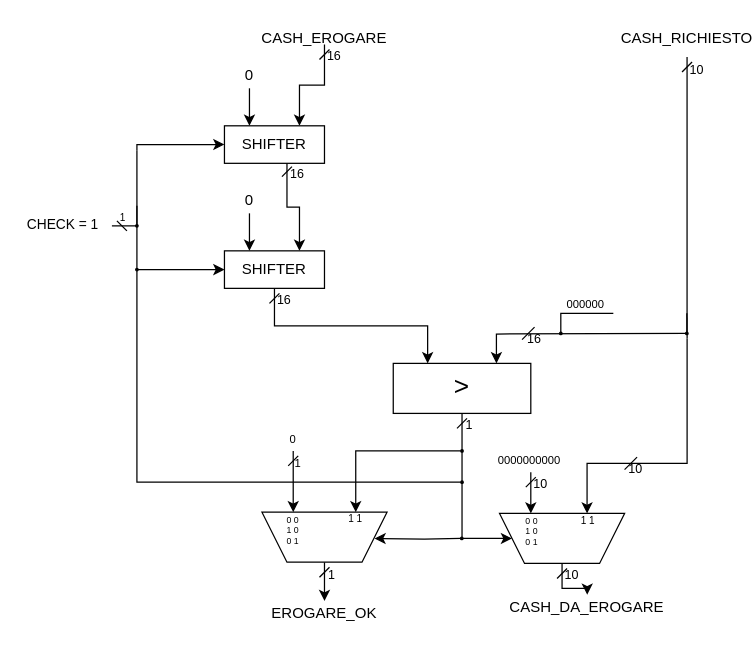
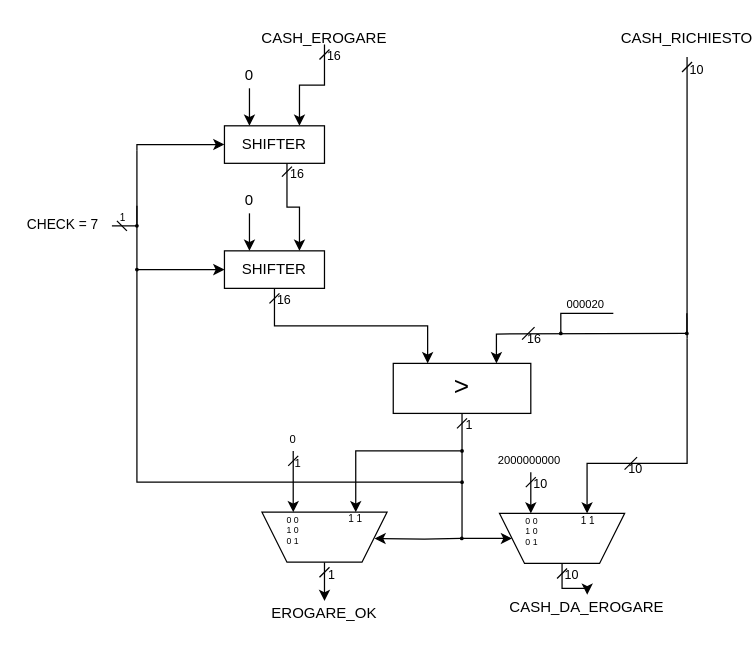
(63, 233) -> (63, 233)
(586, 303) -> (586, 303)
(529, 459) -> (529, 459)
